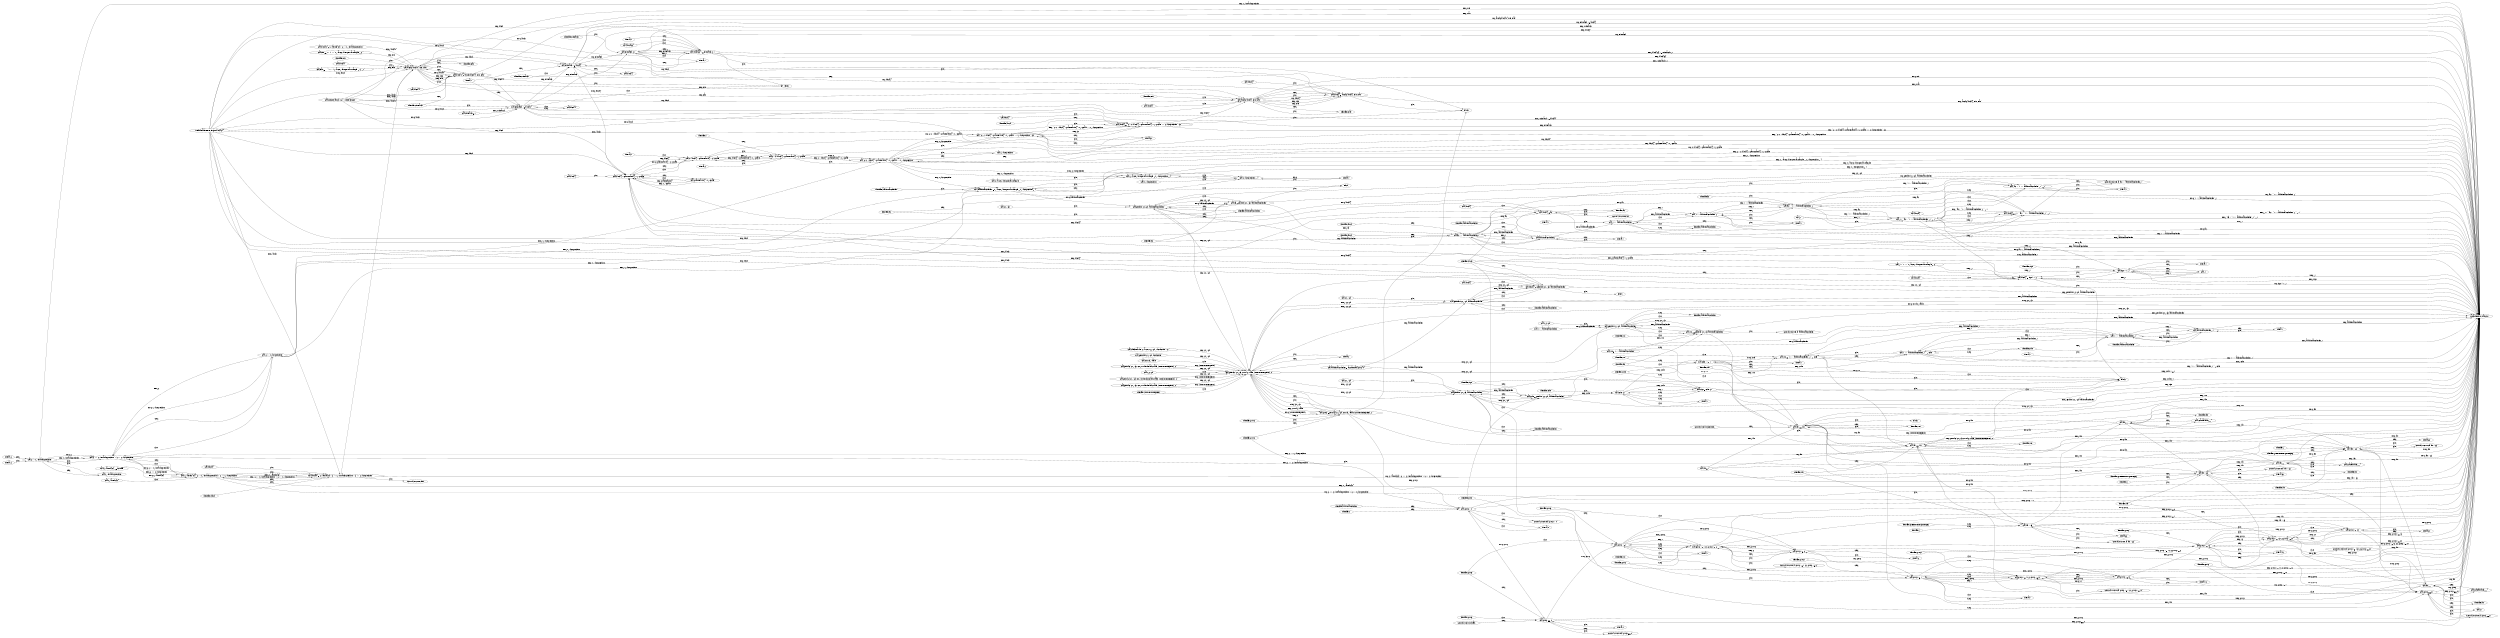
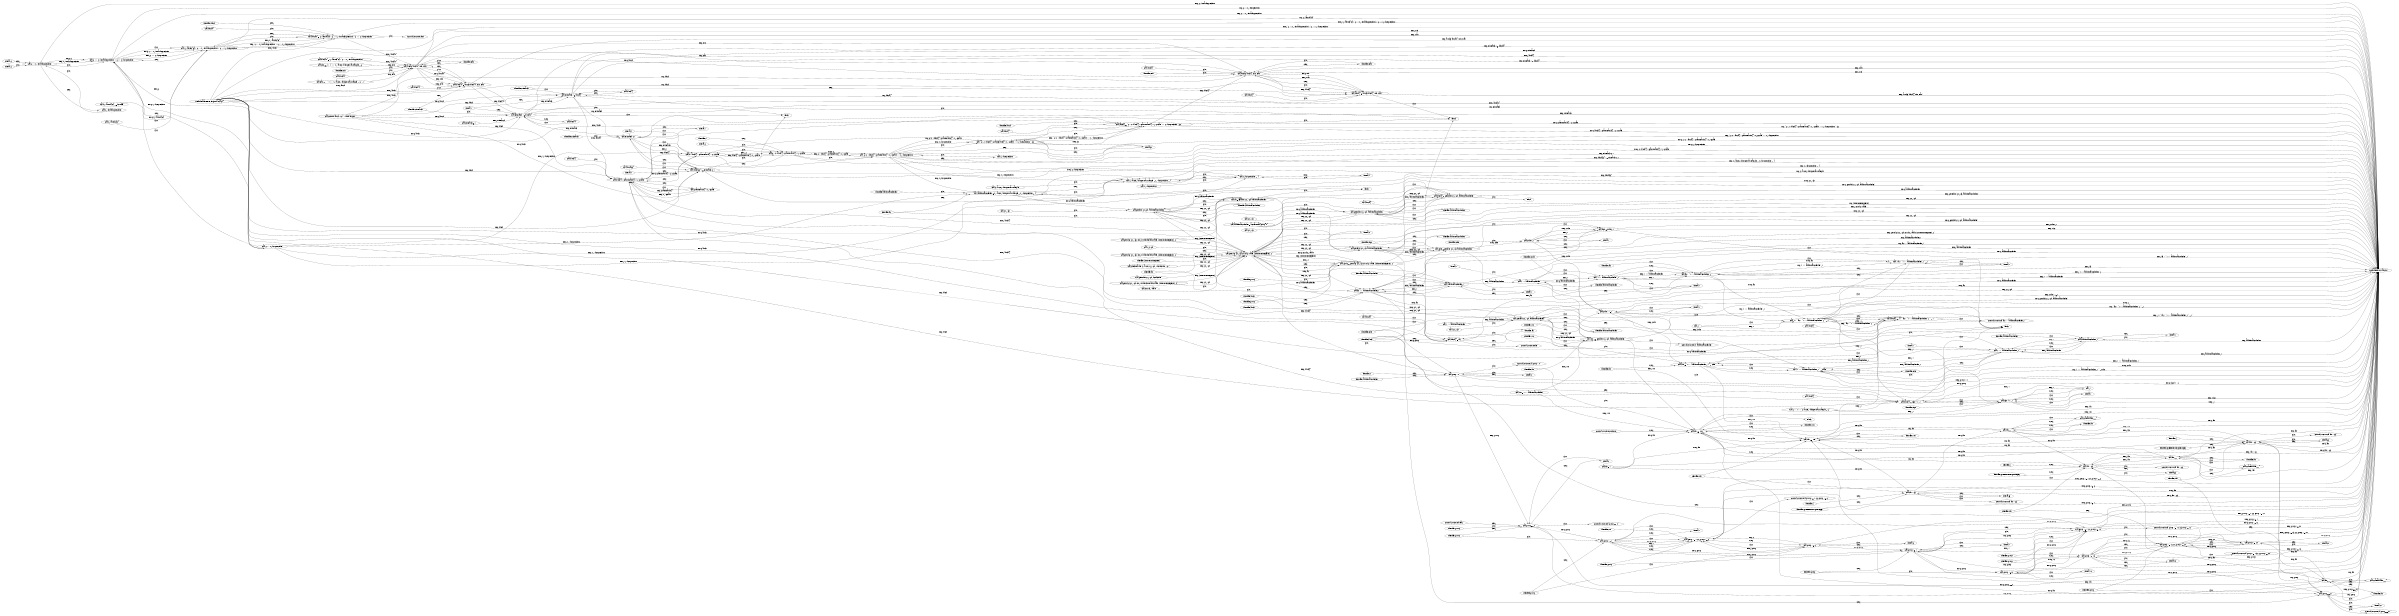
(2078, 575) -> none
(2479, 610) -> (2378, 606)
